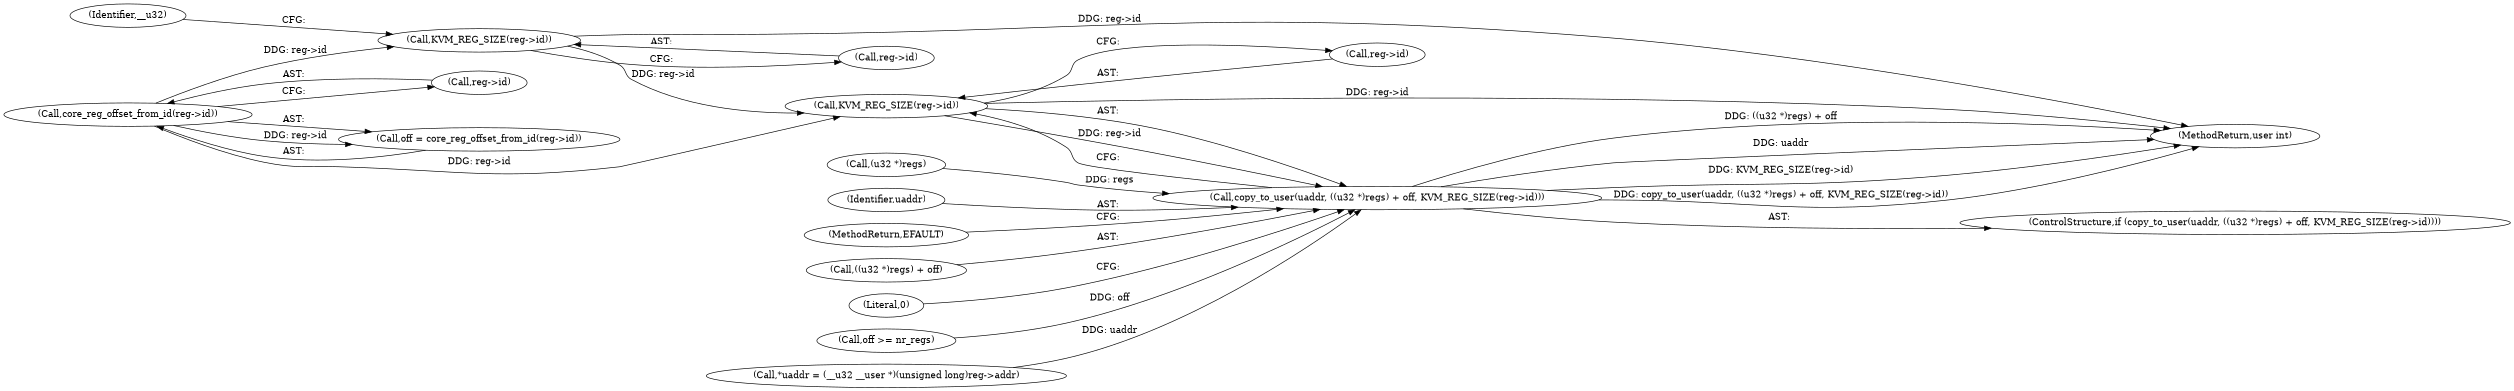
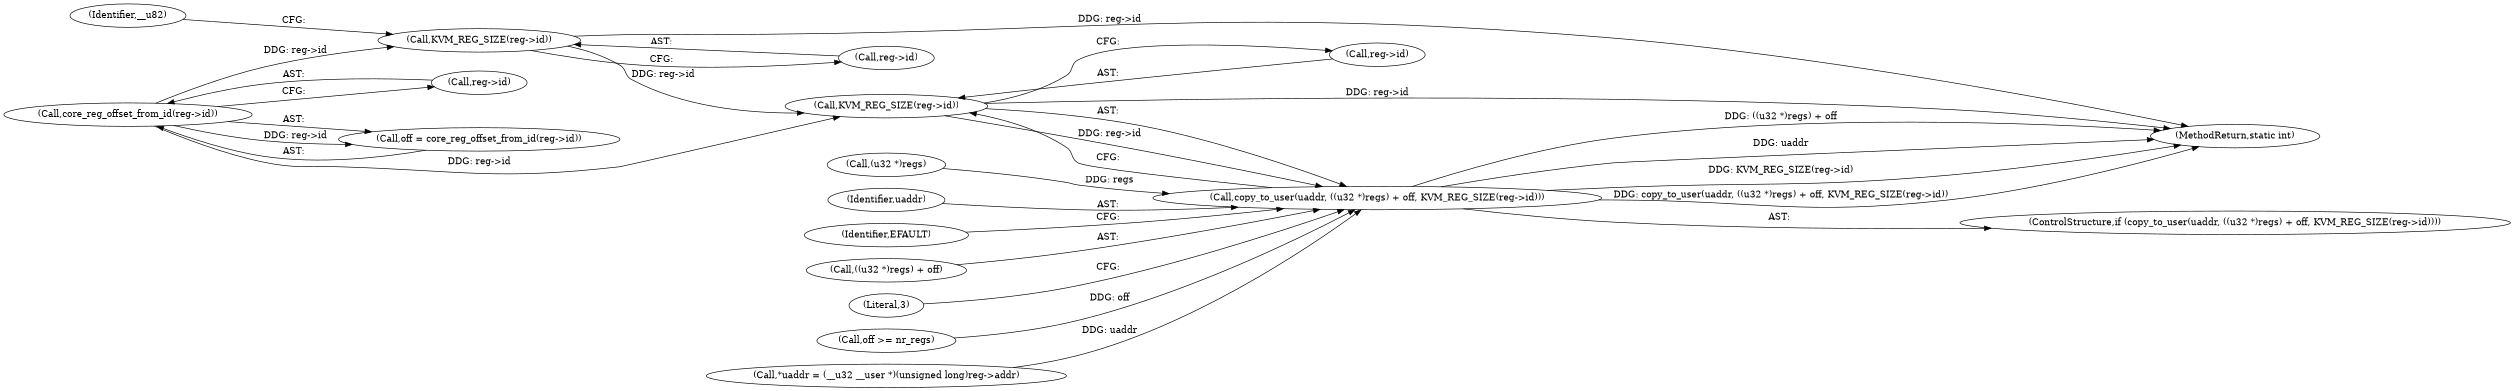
(128, 16) -> (128, 16)
(2235, 136) -> (2235, 136)
(886, 235) -> (886, 235)
(886, 306) -> (886, 306)
